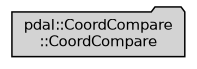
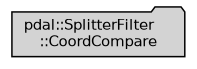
(98, 34) -> (98, 34)
